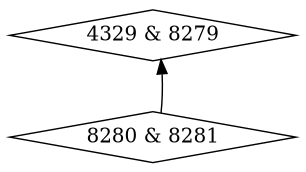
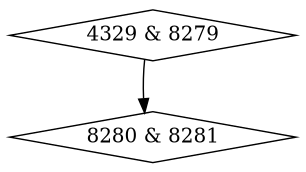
(162, 94) -> (143, 79)
